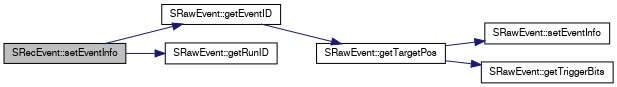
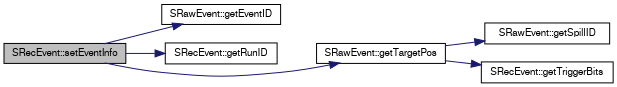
(296, 33) -> (217, 76)
(547, 33) -> (547, 33)
(221, 53) -> (221, 53)
(547, 72) -> (547, 72)
